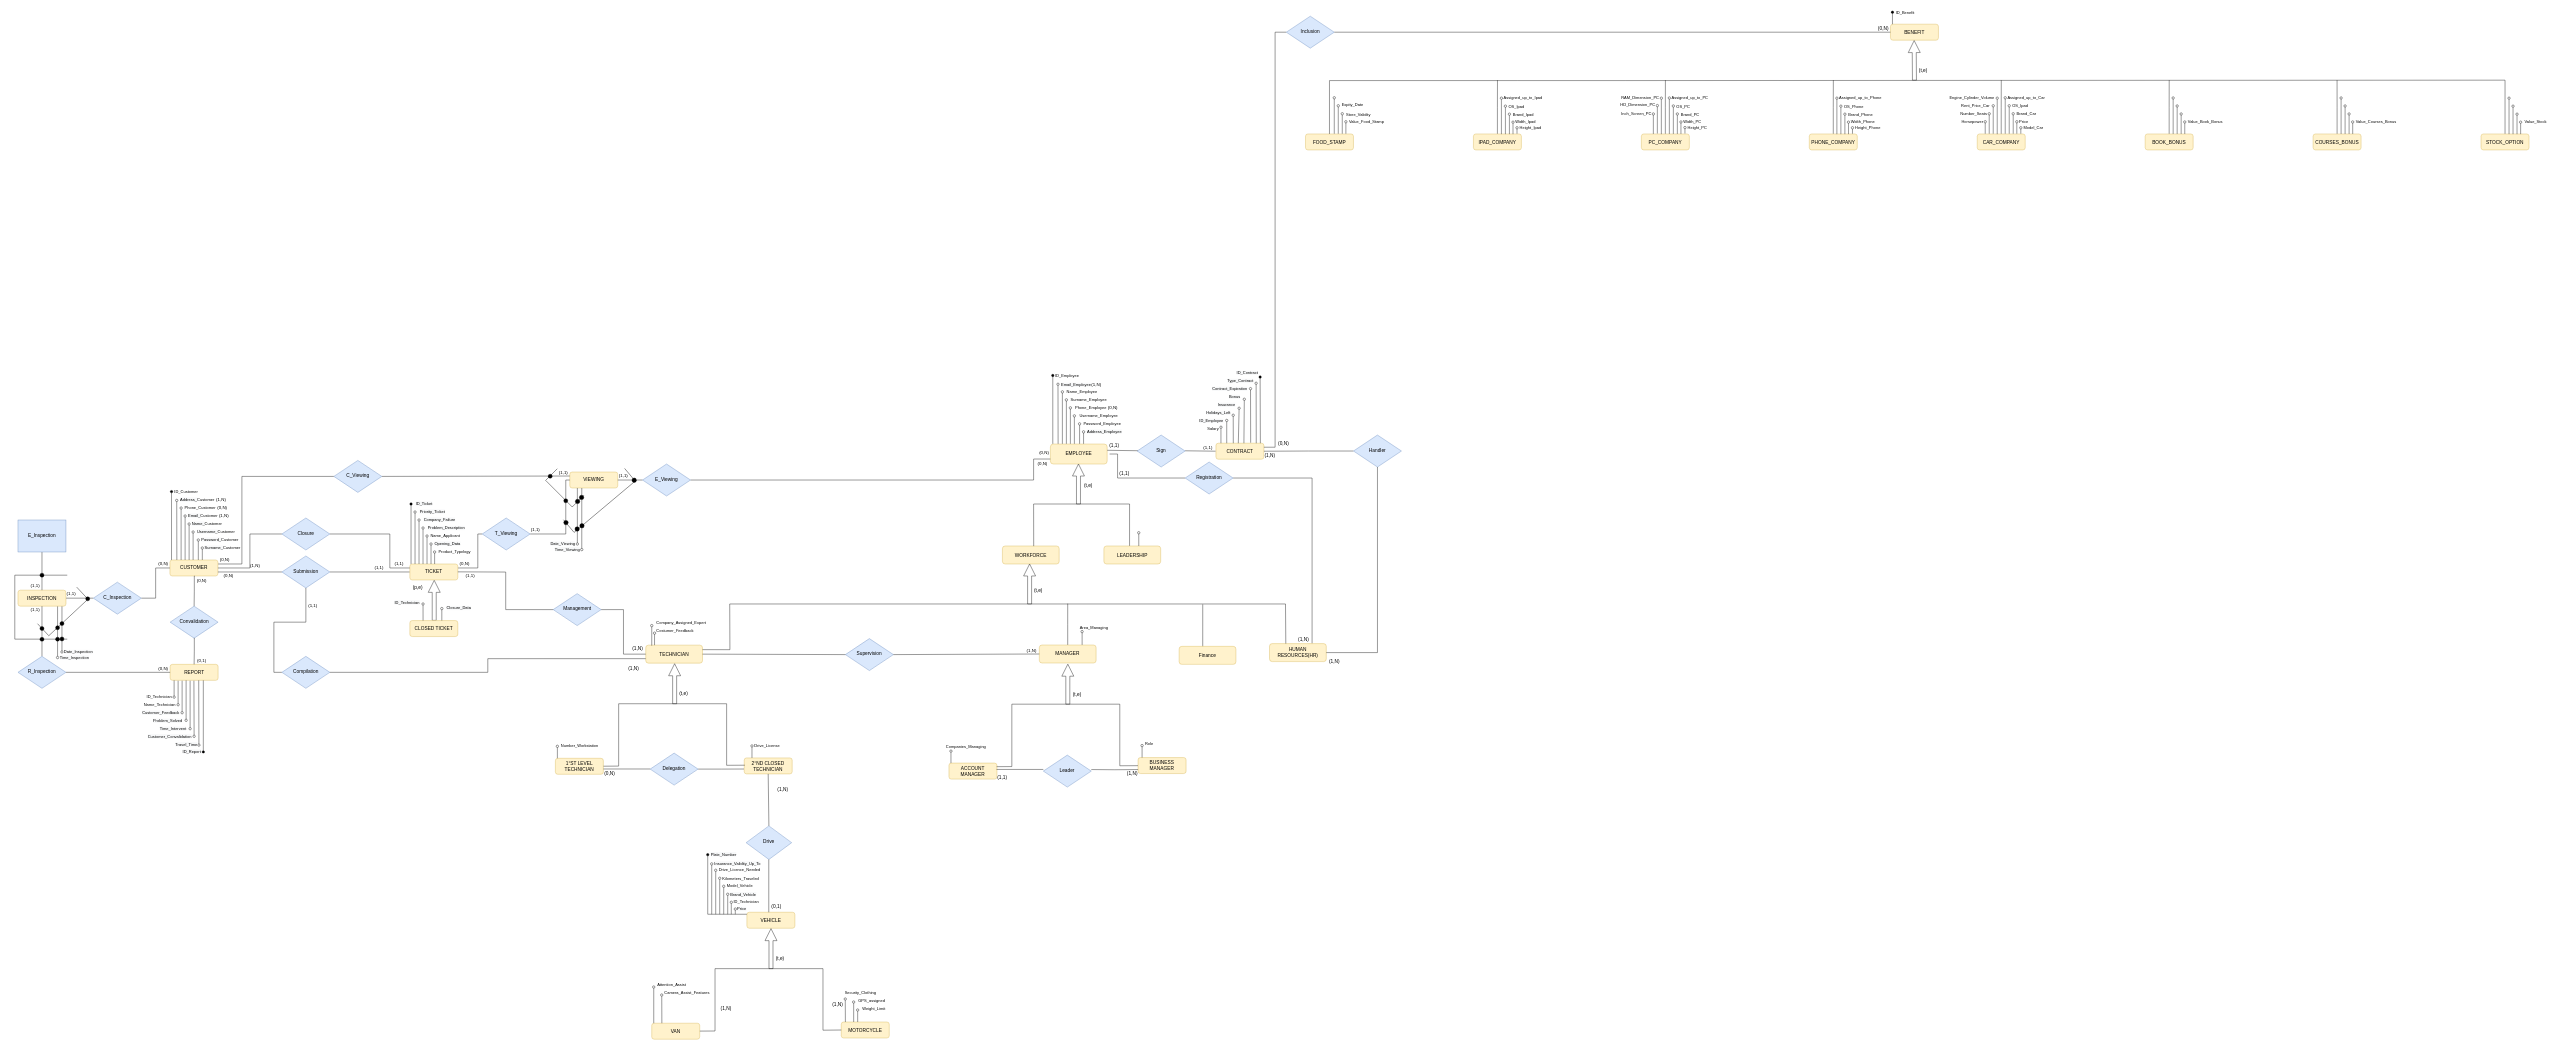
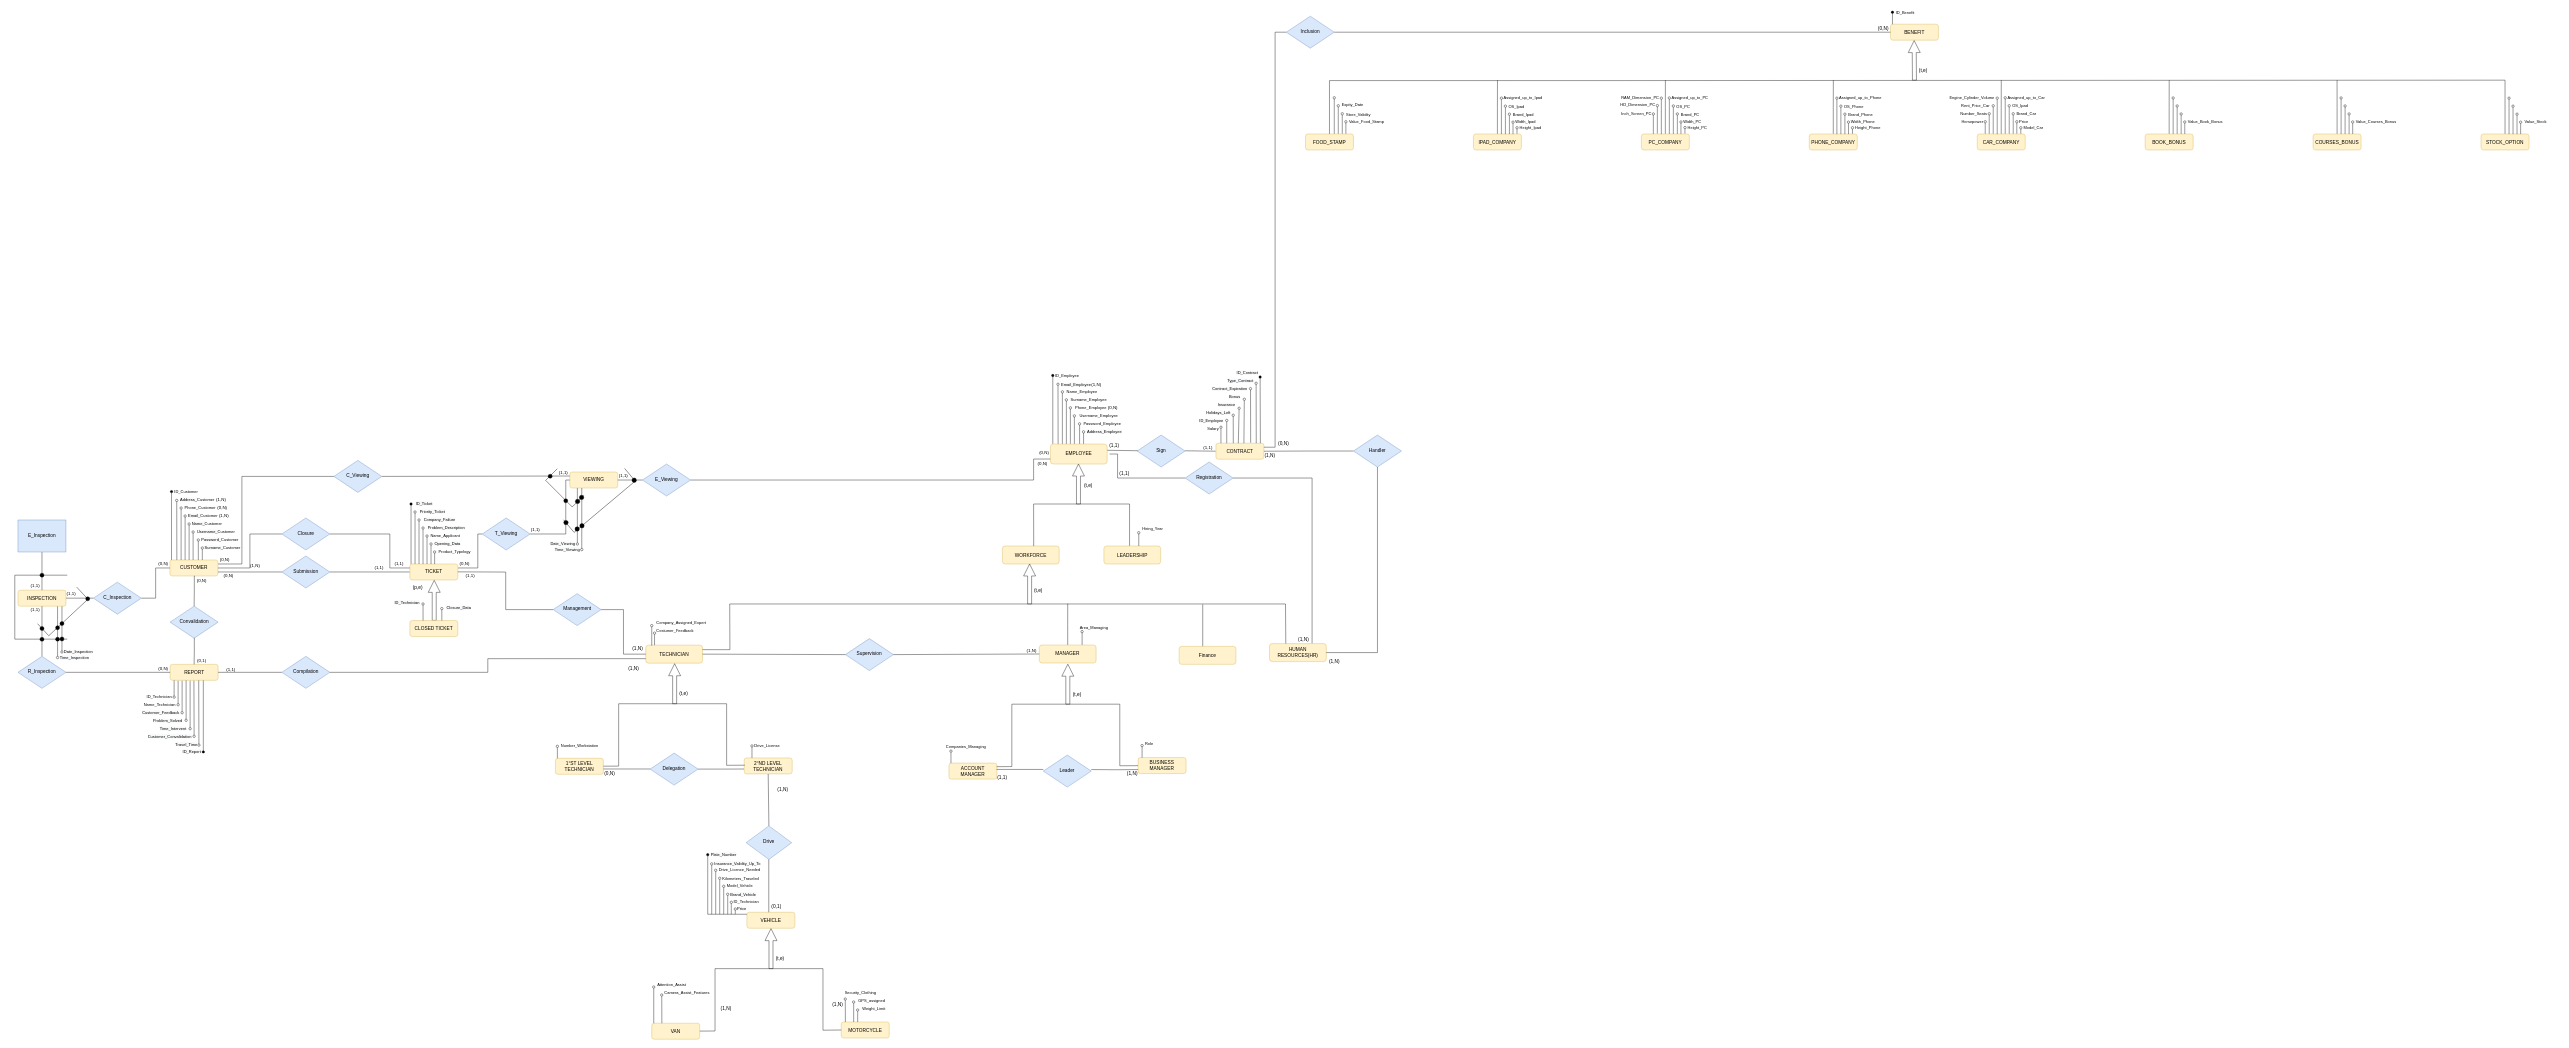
none -> (1153, 529)
(280, 622) -> (247, 673)
(768, 766) -> (768, 766)
